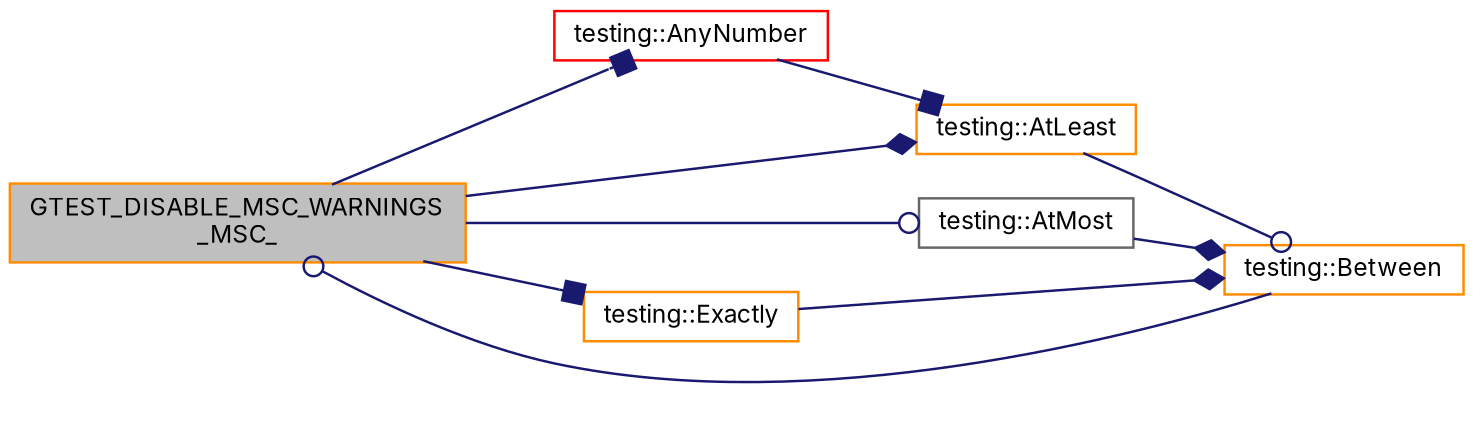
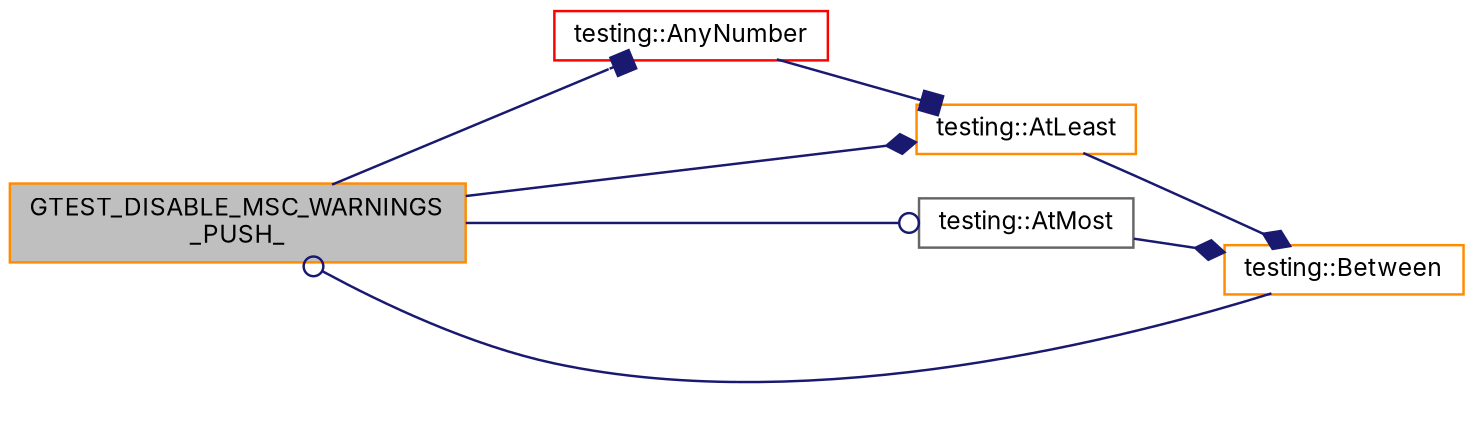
(1178, 195) -> (1178, 195)
(238, 223) -> (238, 223)
(691, 317) -> none
